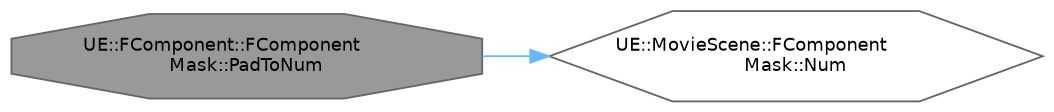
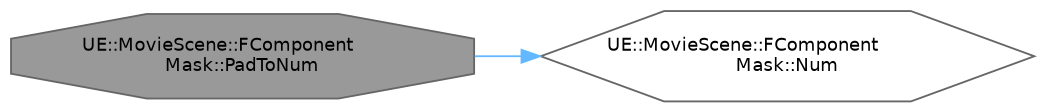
(247, 56) -> (243, 56)
